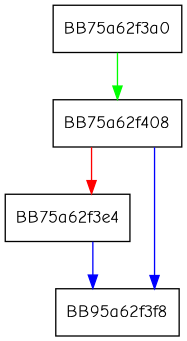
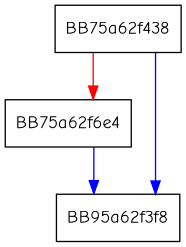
(117, 29) -> none
(117, 123) -> (118, 29)
(68, 218) -> (68, 123)
